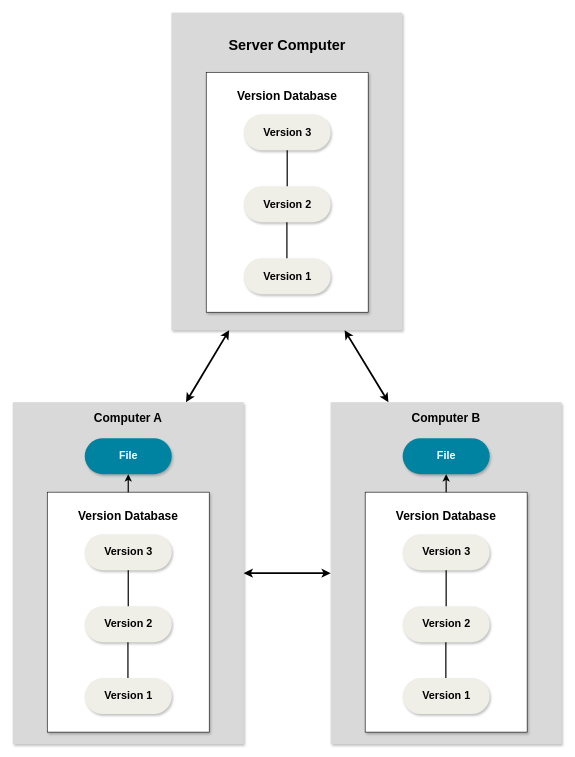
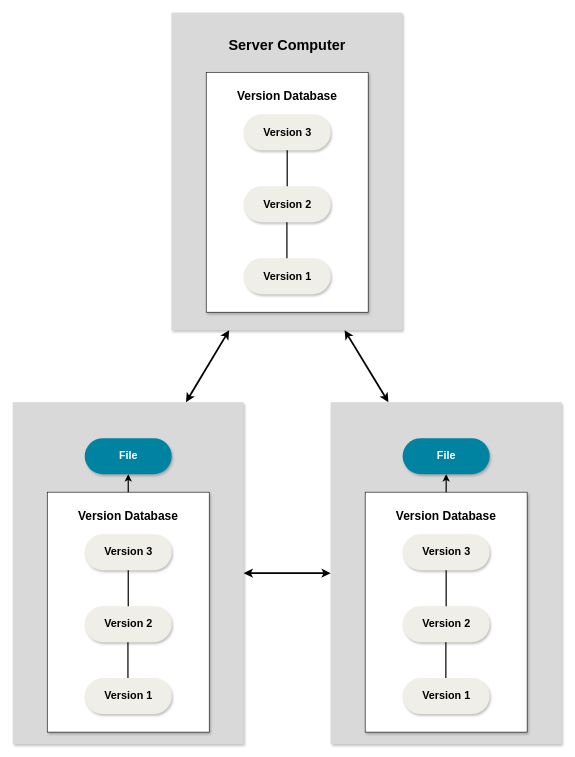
(128, 417) -> none
(446, 417) -> none
